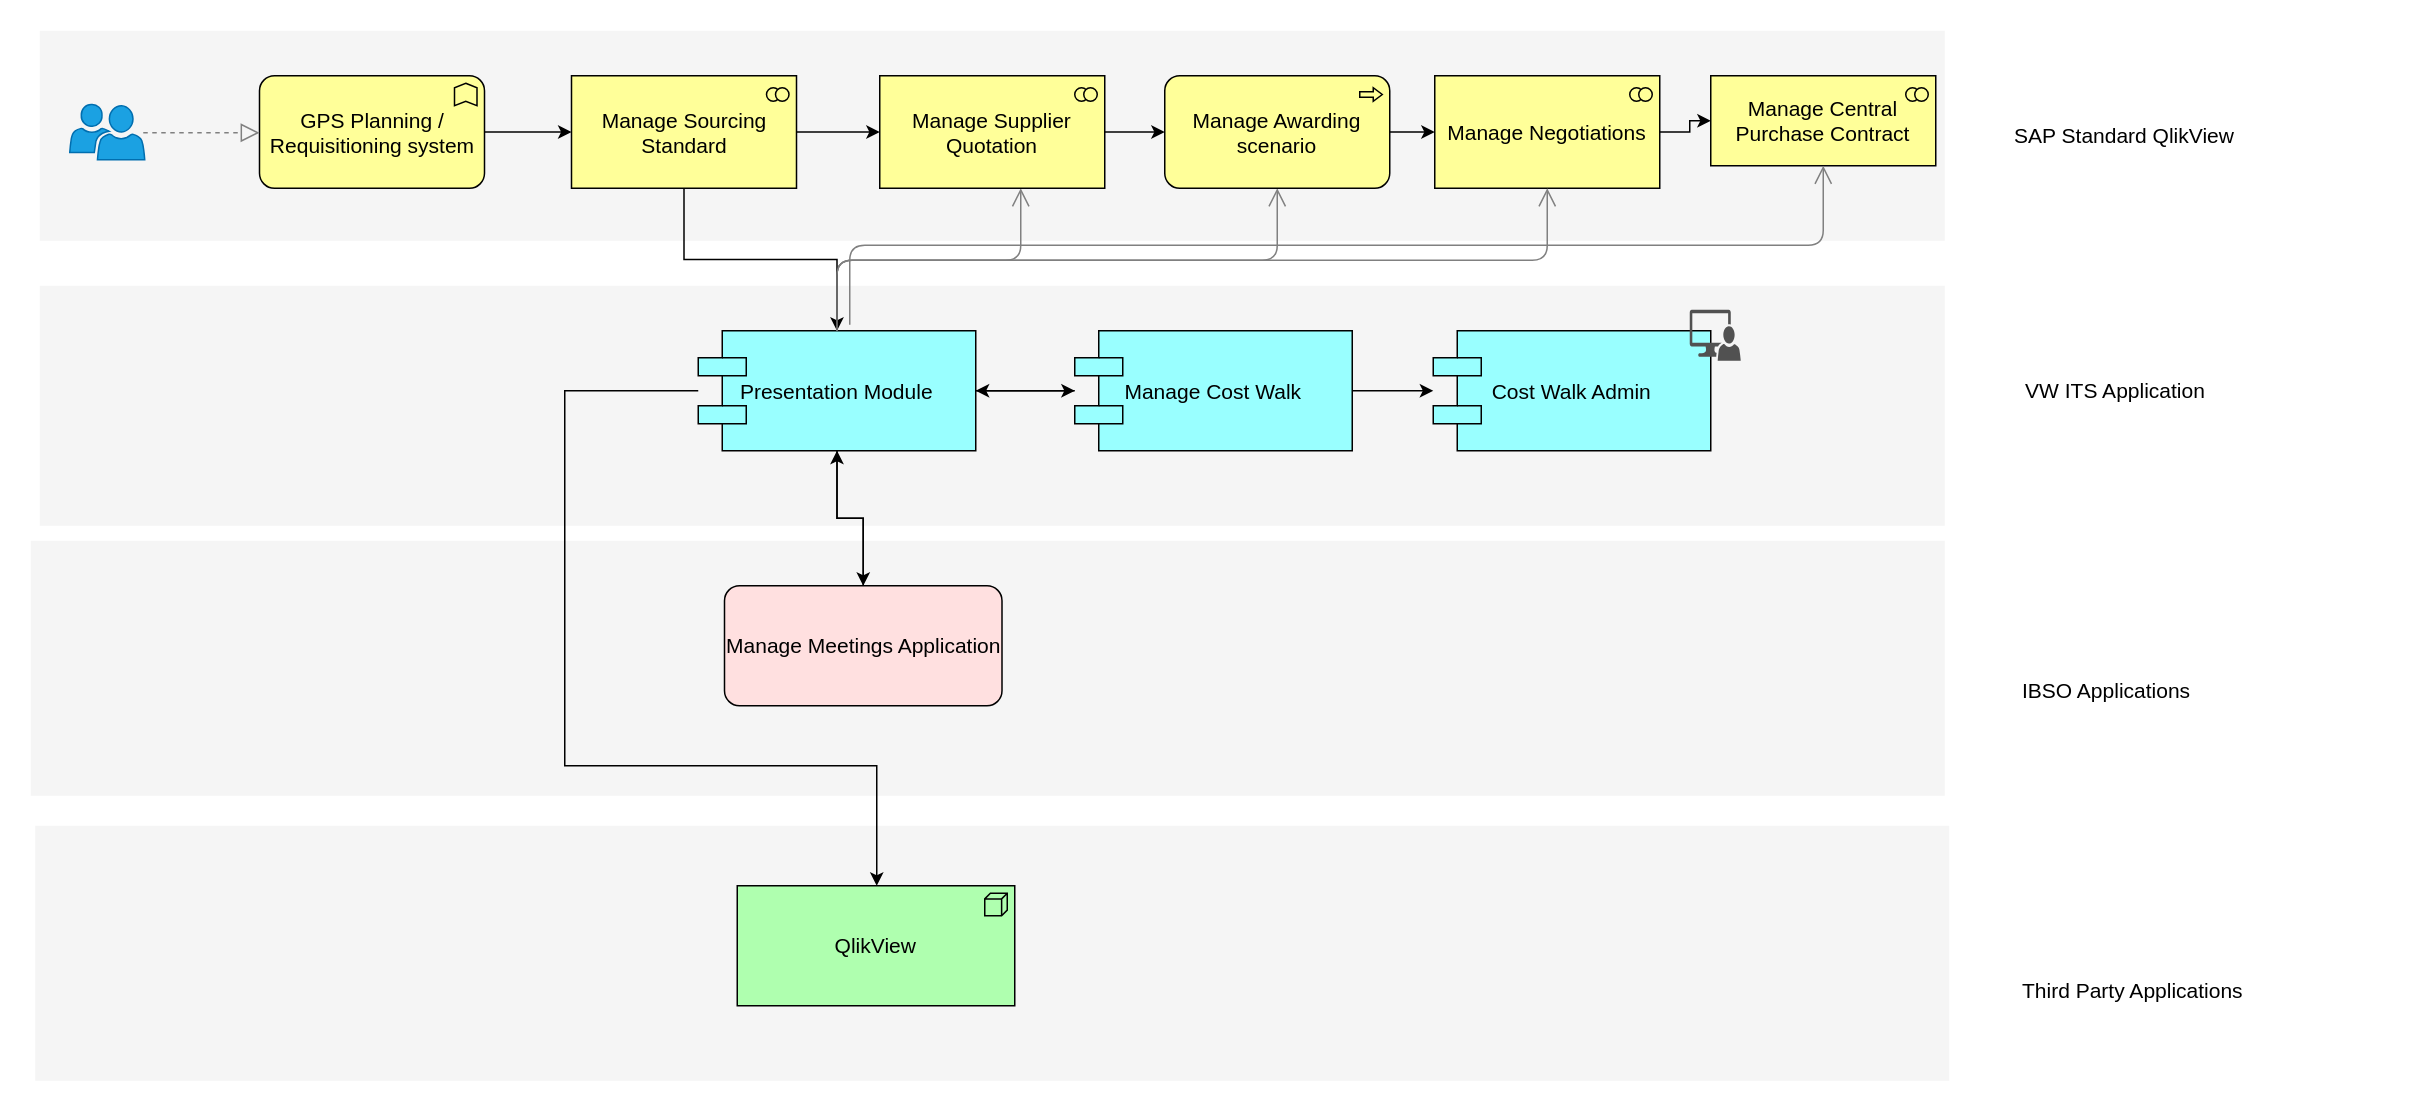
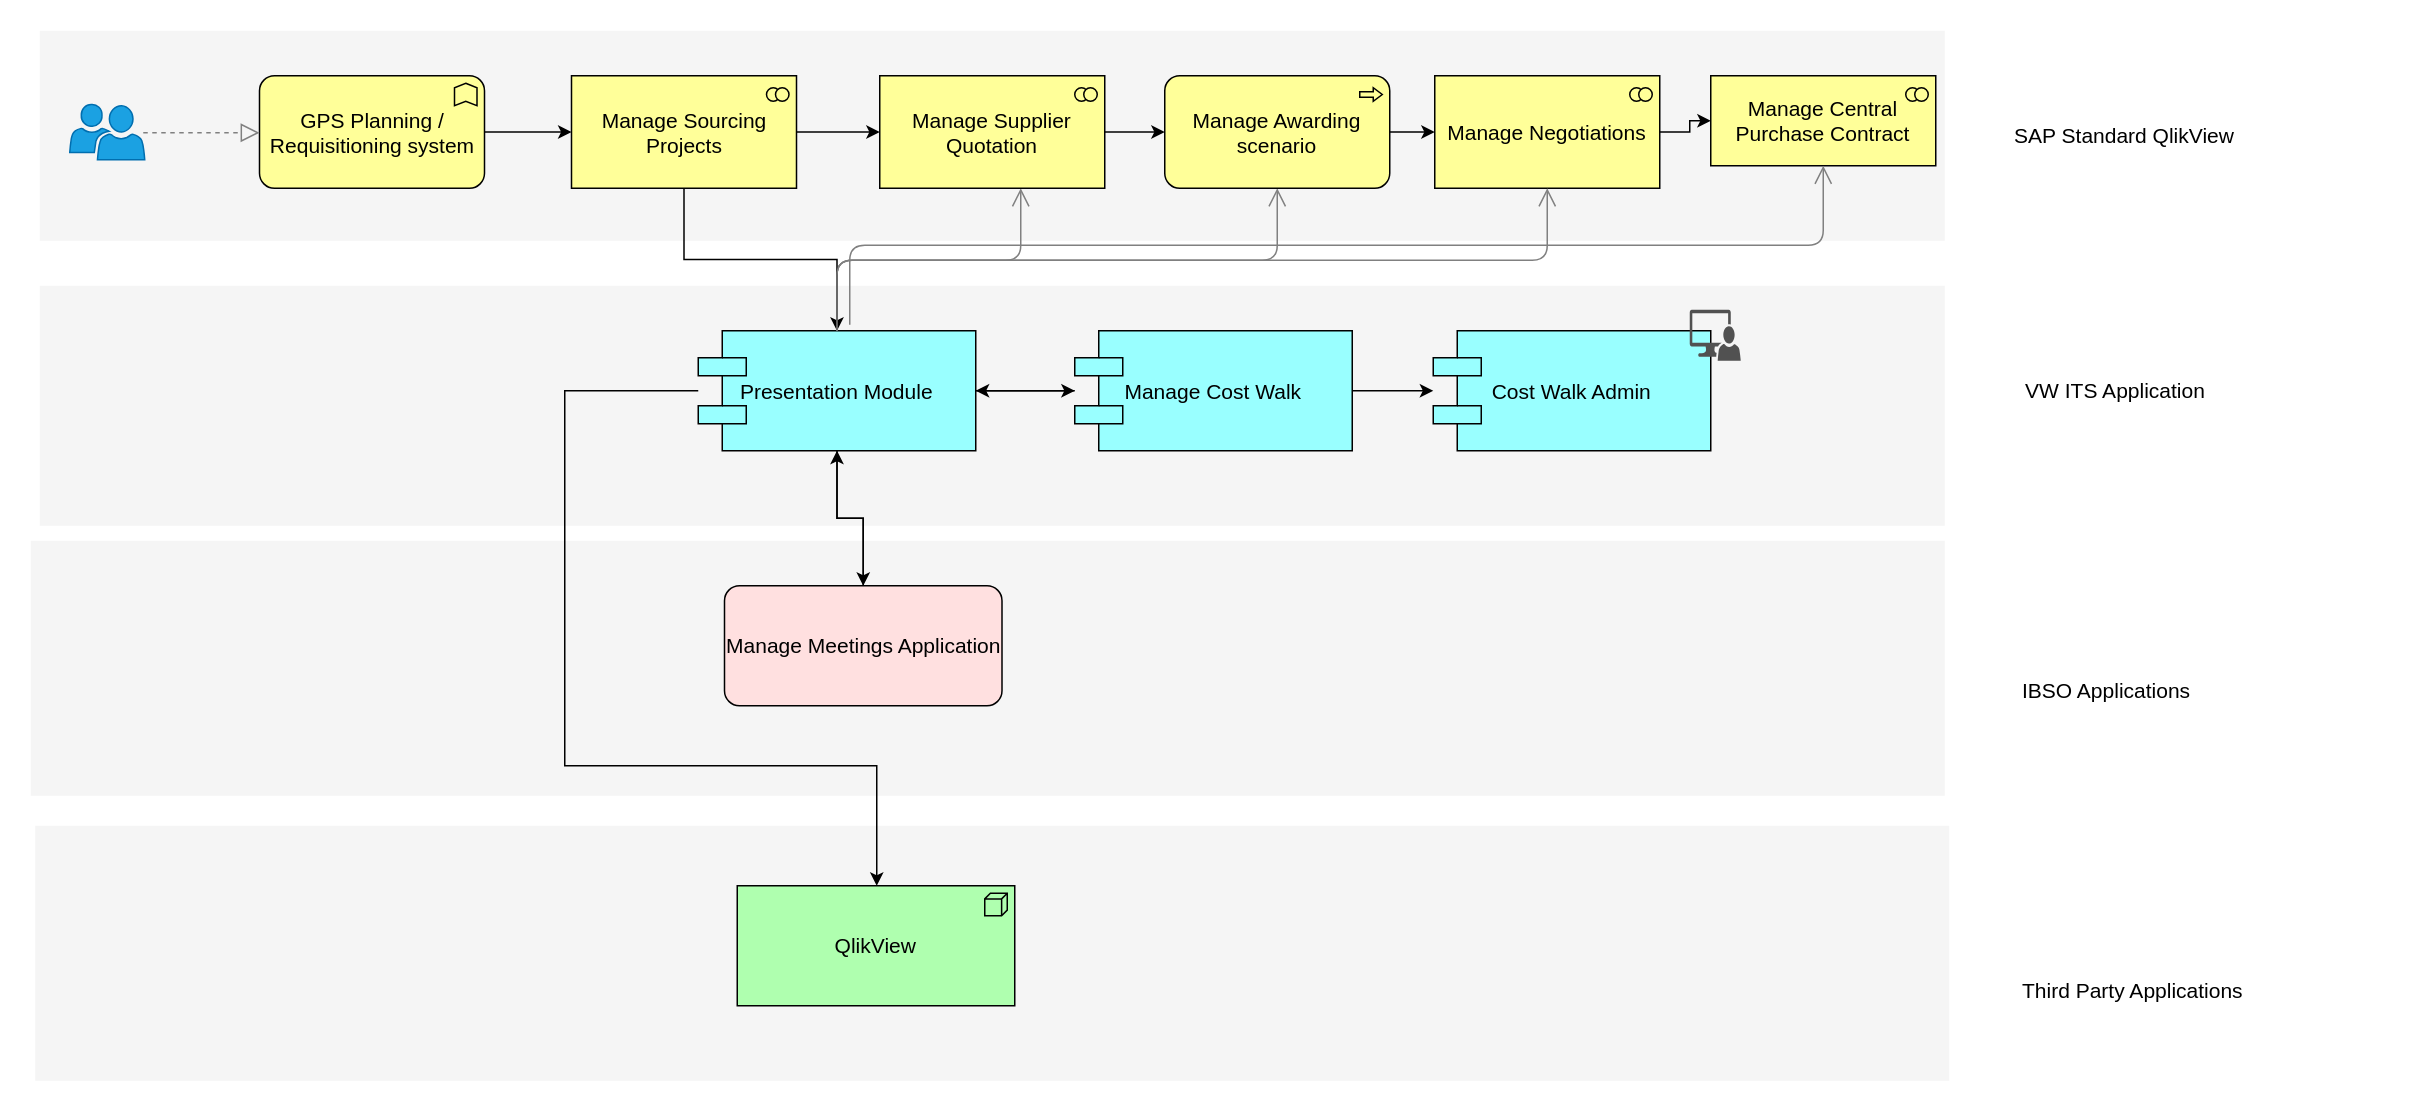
(685, 133) -> (685, 133)
